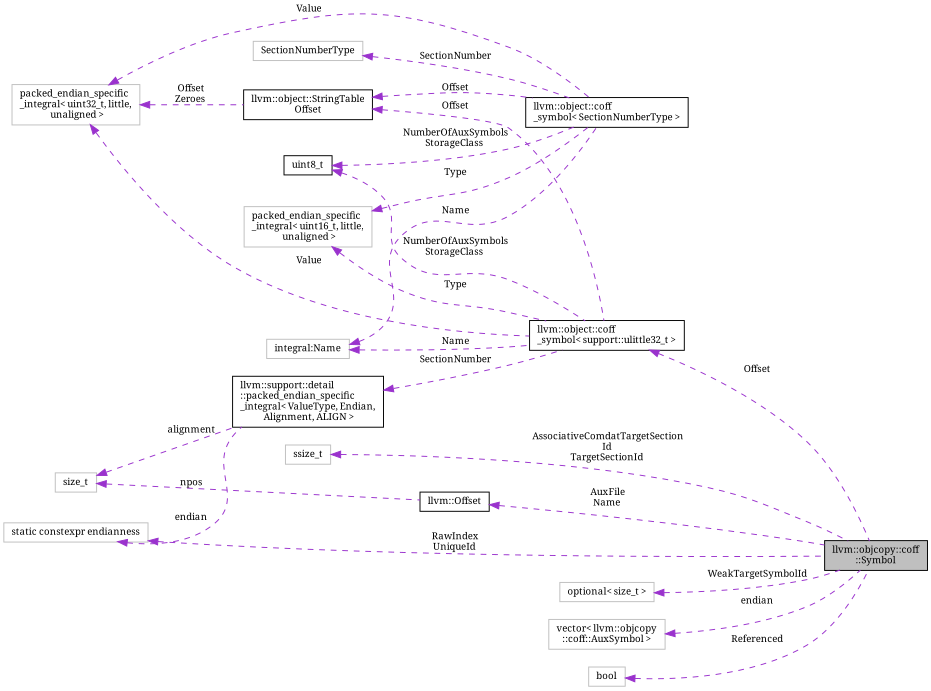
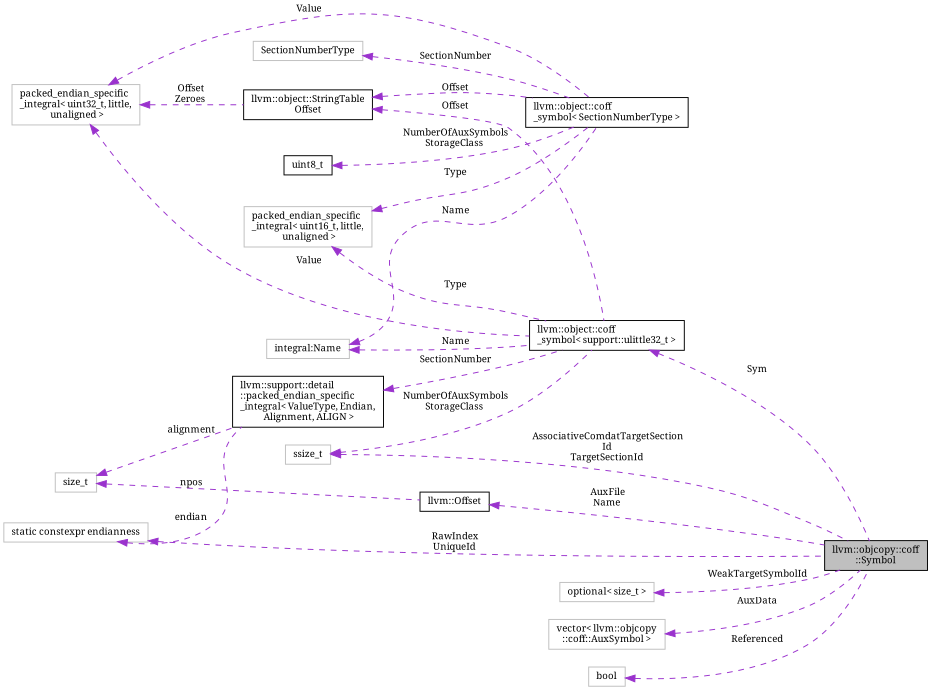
(440, 275) -> (476, 425)
(756, 370) -> (756, 370)
(756, 601) -> (756, 601)
